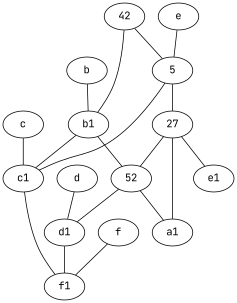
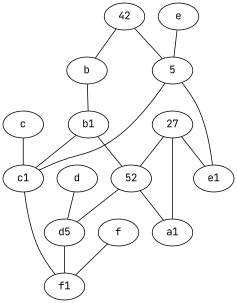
(117, 73) -> (106, 44)
(172, 98) -> (203, 122)
(64, 232) -> (64, 232)
